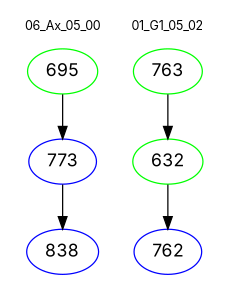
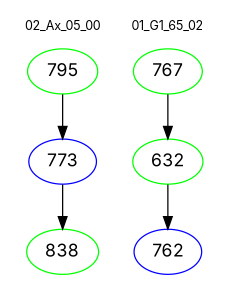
(63, 27) -> (63, 27)
(168, 27) -> (168, 27)
(63, 71) -> (63, 71)
(168, 71) -> (168, 71)
(63, 252) -> (63, 252)
